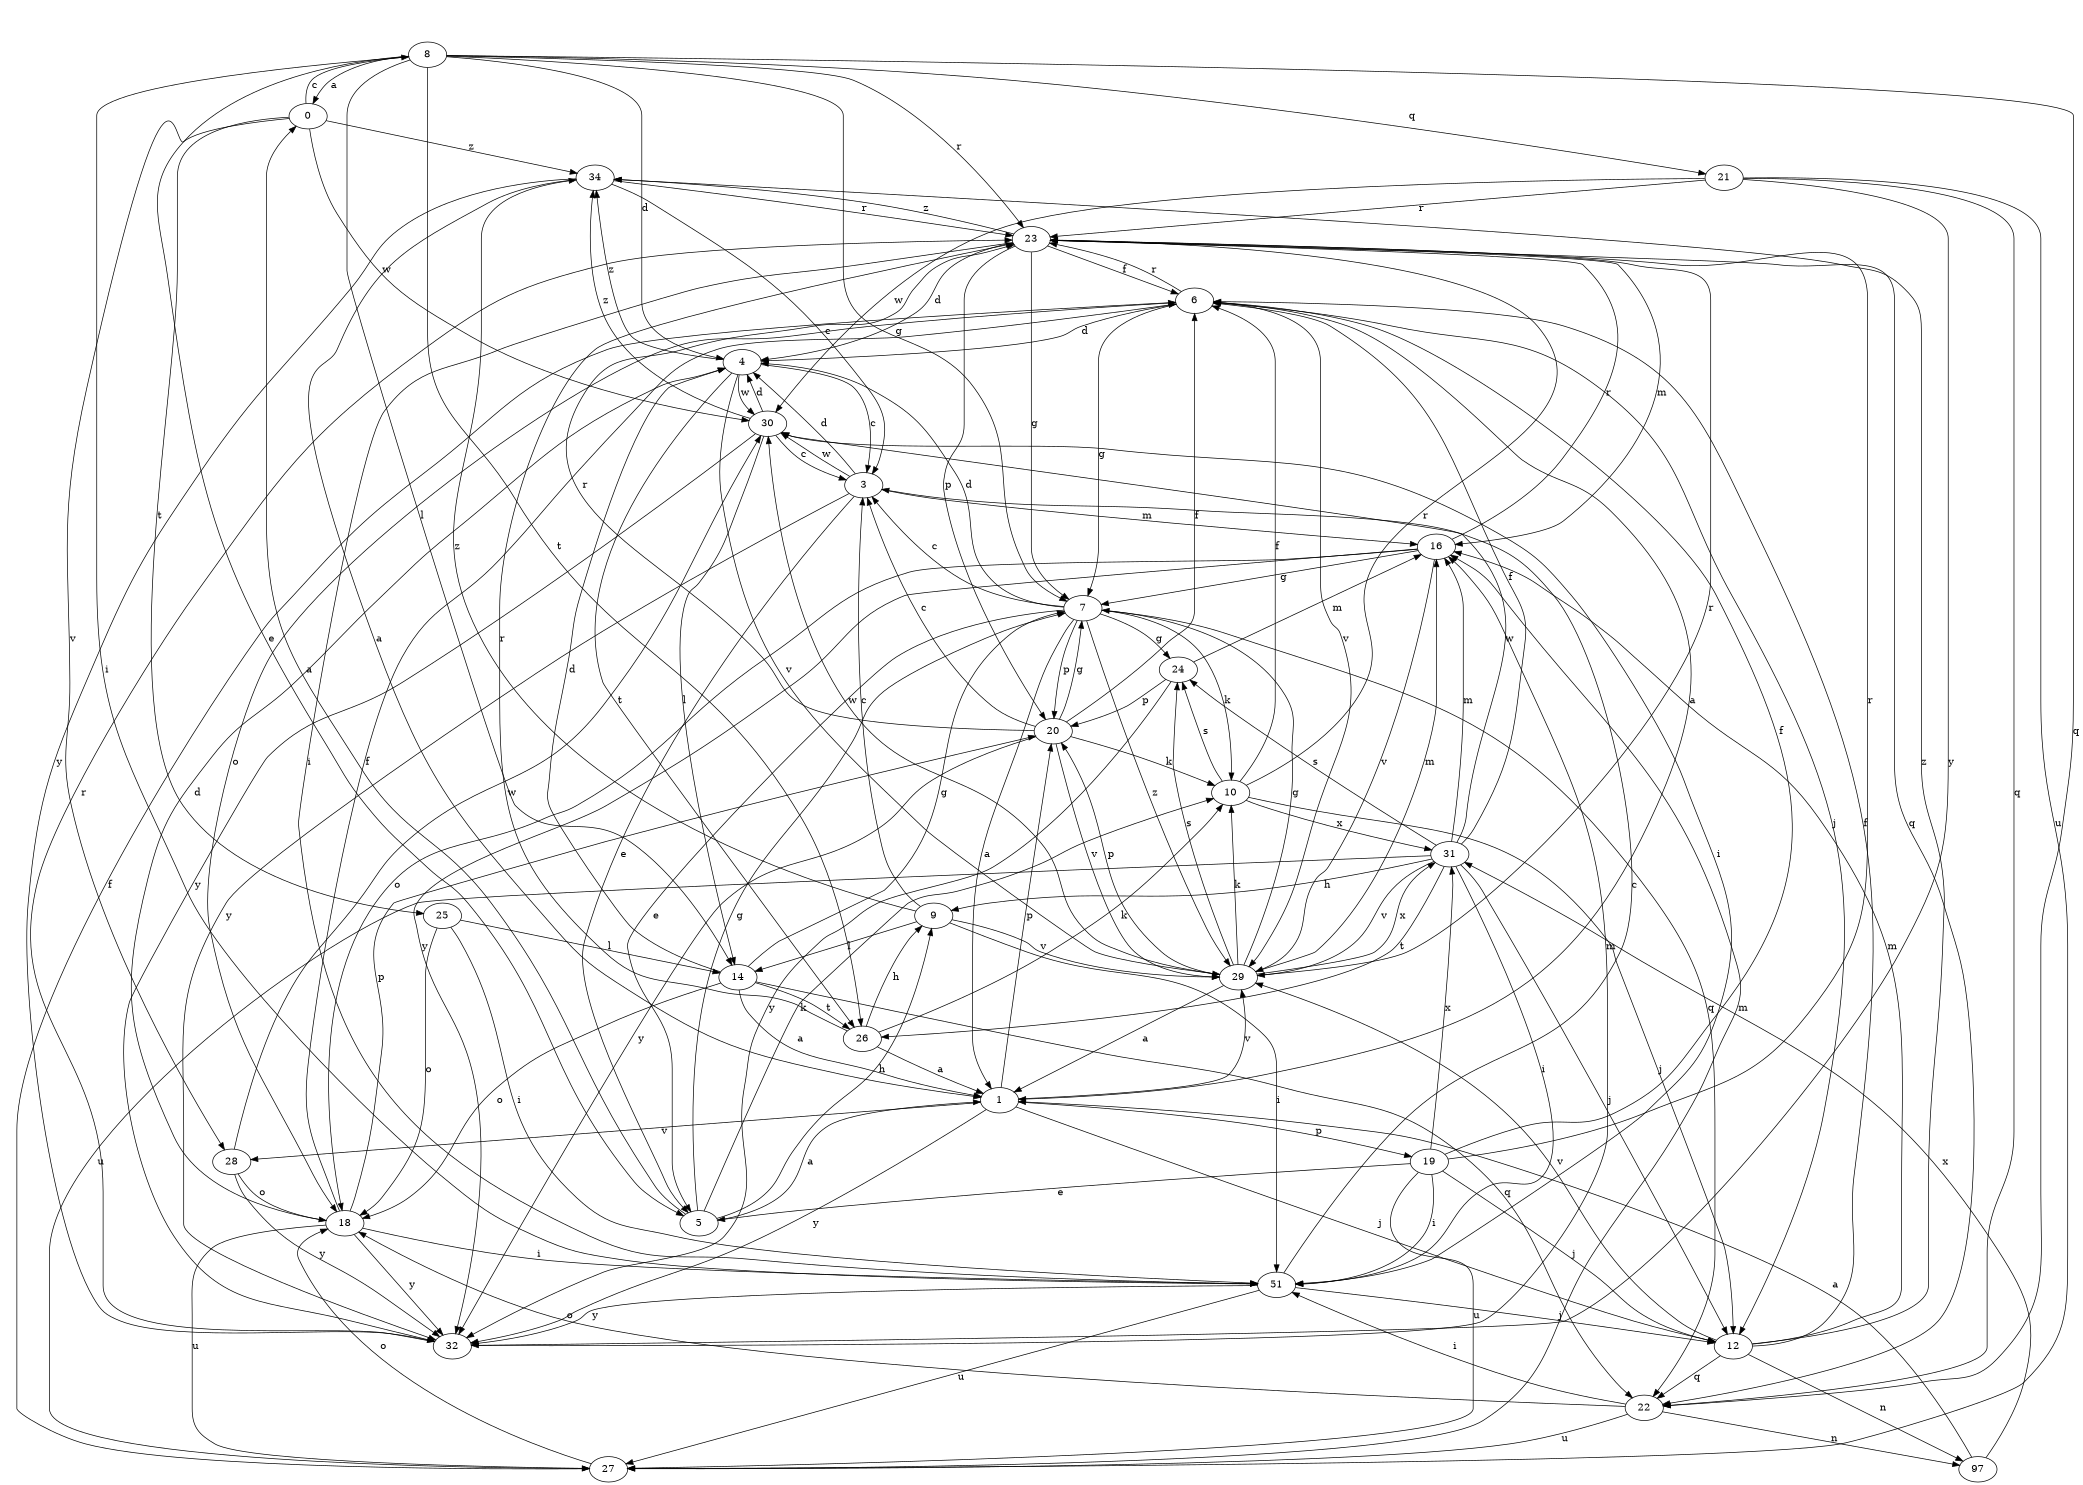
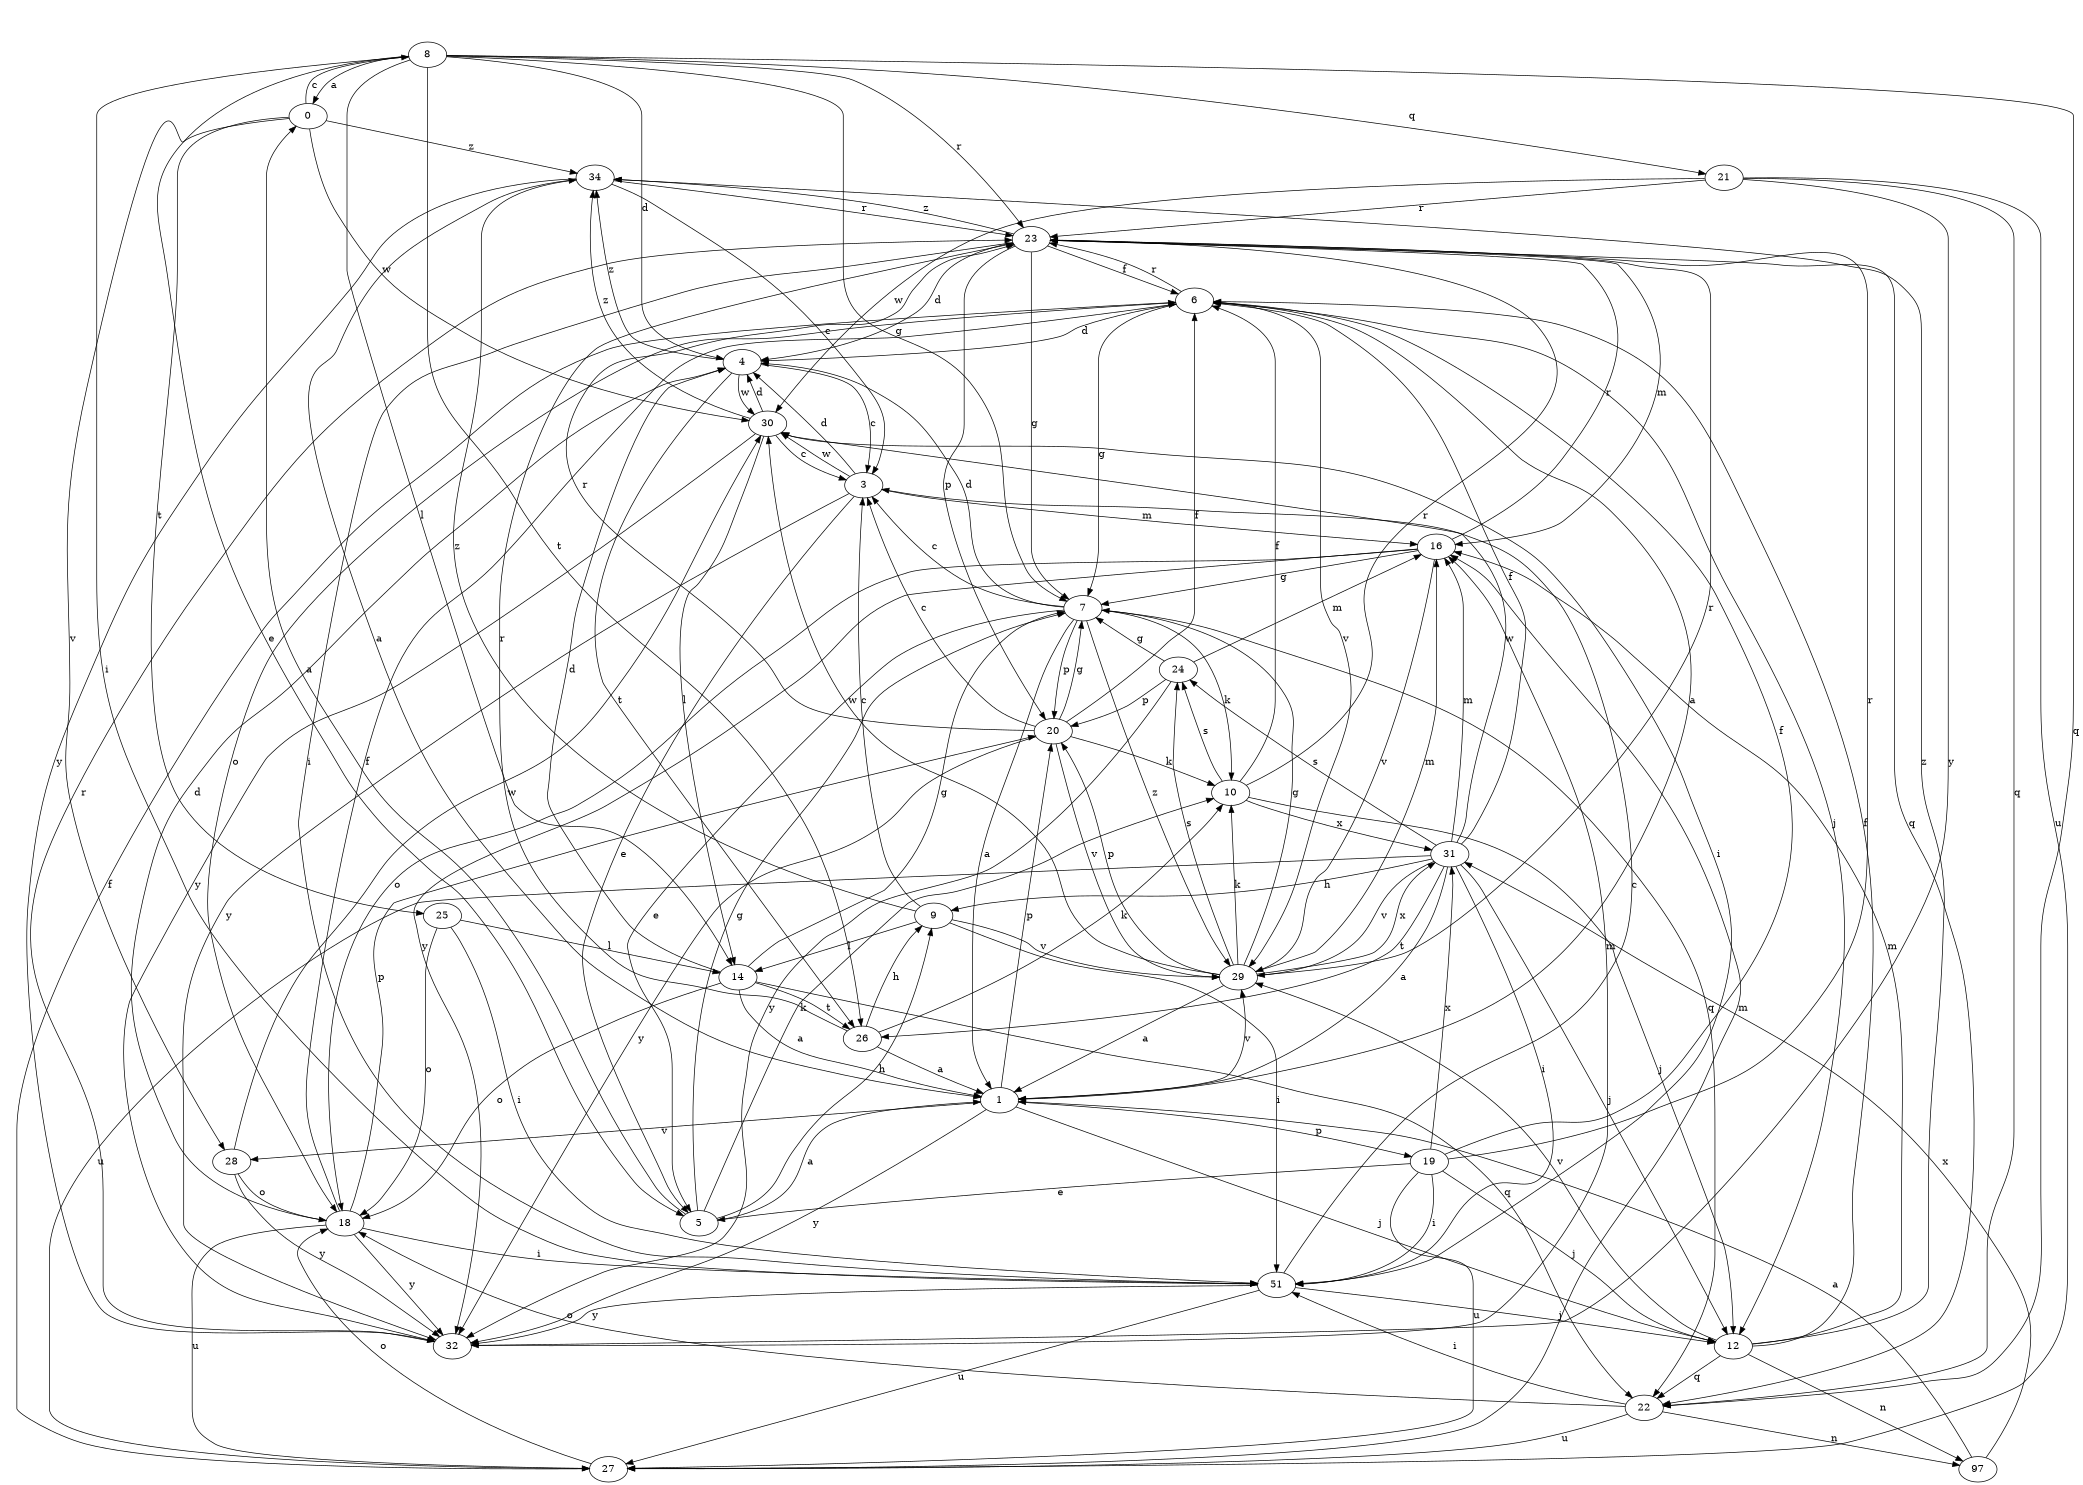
(1136, 629) -> (1133, 642)
(855, 761) -> none
none -> (1281, 1057)
